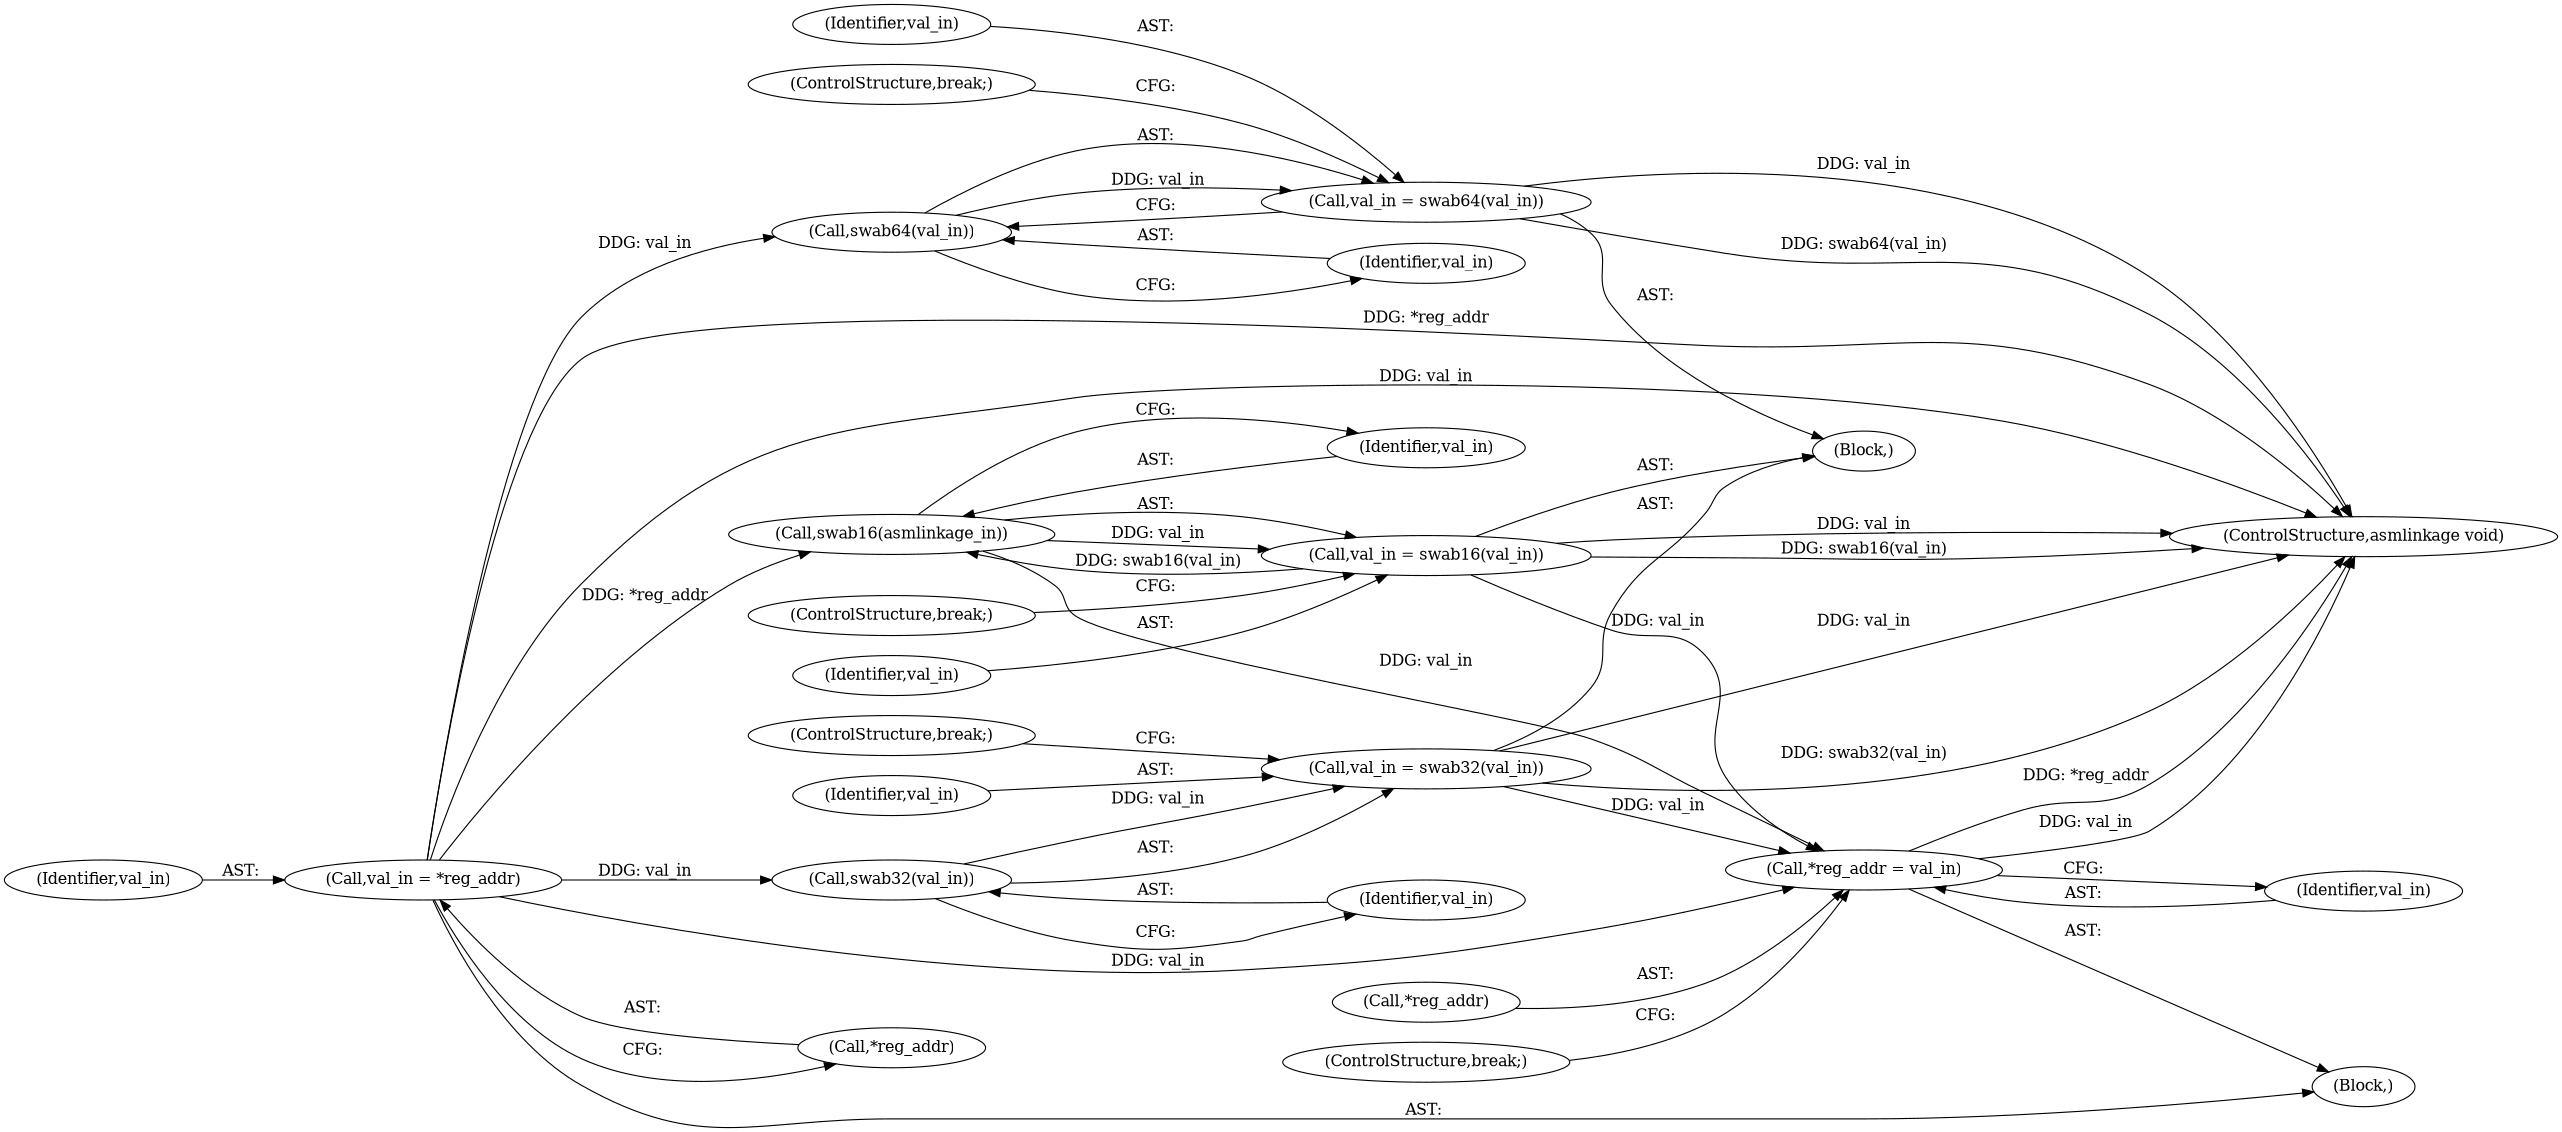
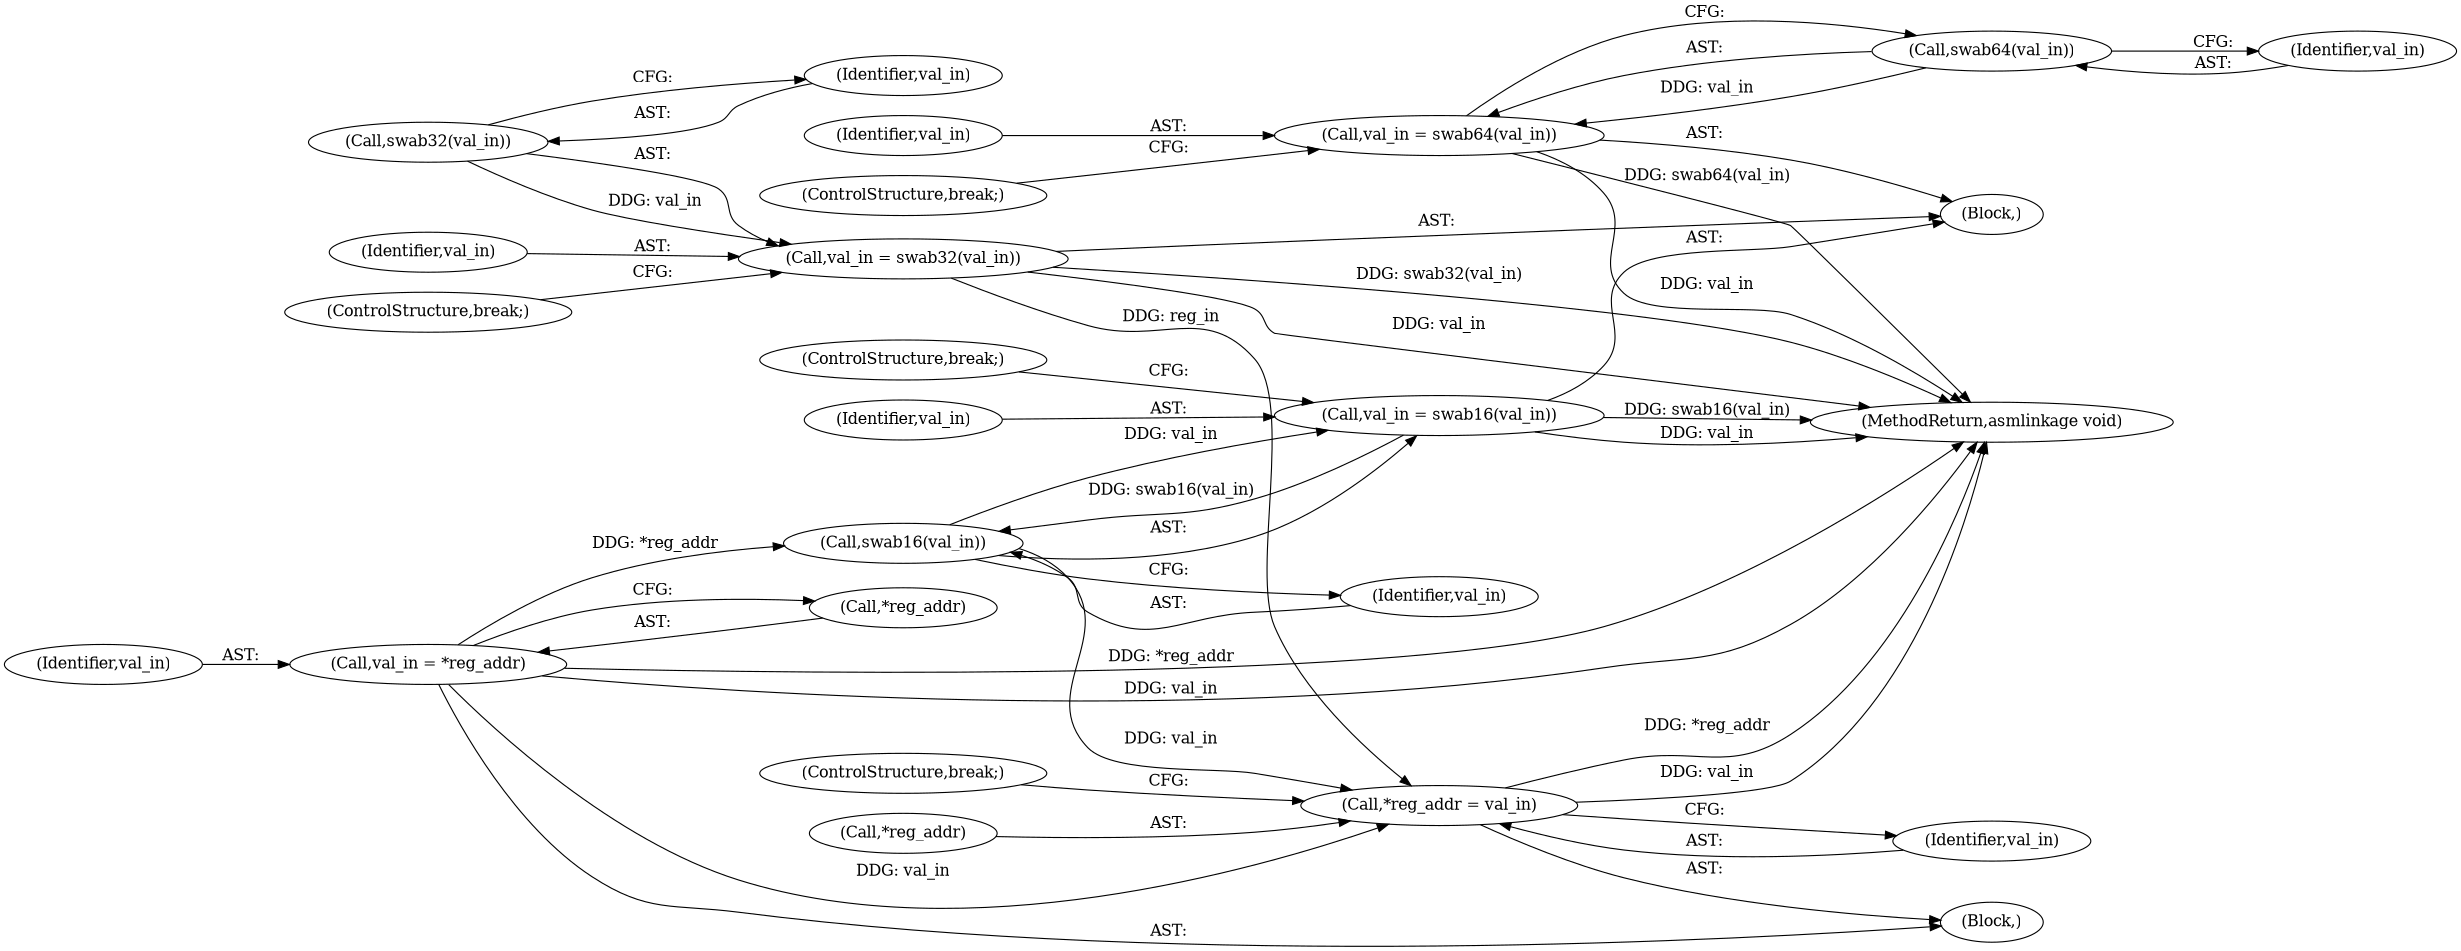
(512, 465) -> none
(892, 534) -> (903, 543)
(2364, 537) -> (1992, 422)
(1700, 650) -> none
(1658, 806) -> (1171, 317)
(661, 880) -> none
